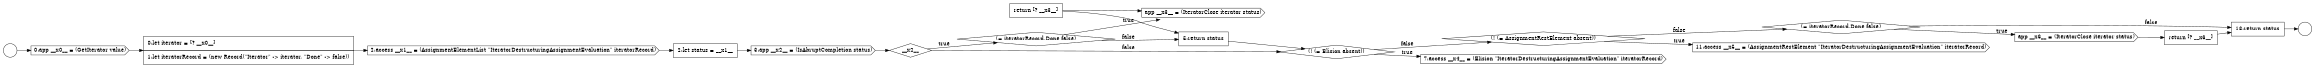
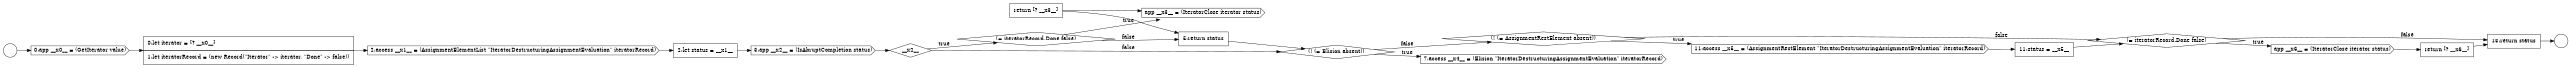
none -> (2044, 49)
